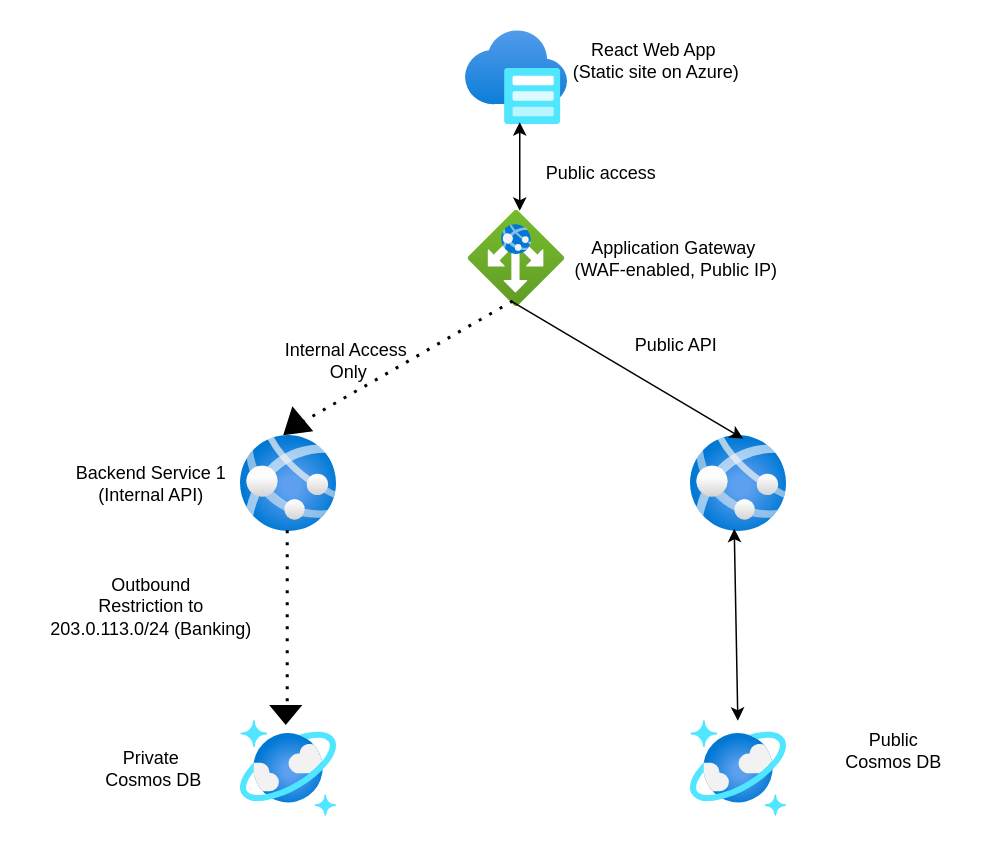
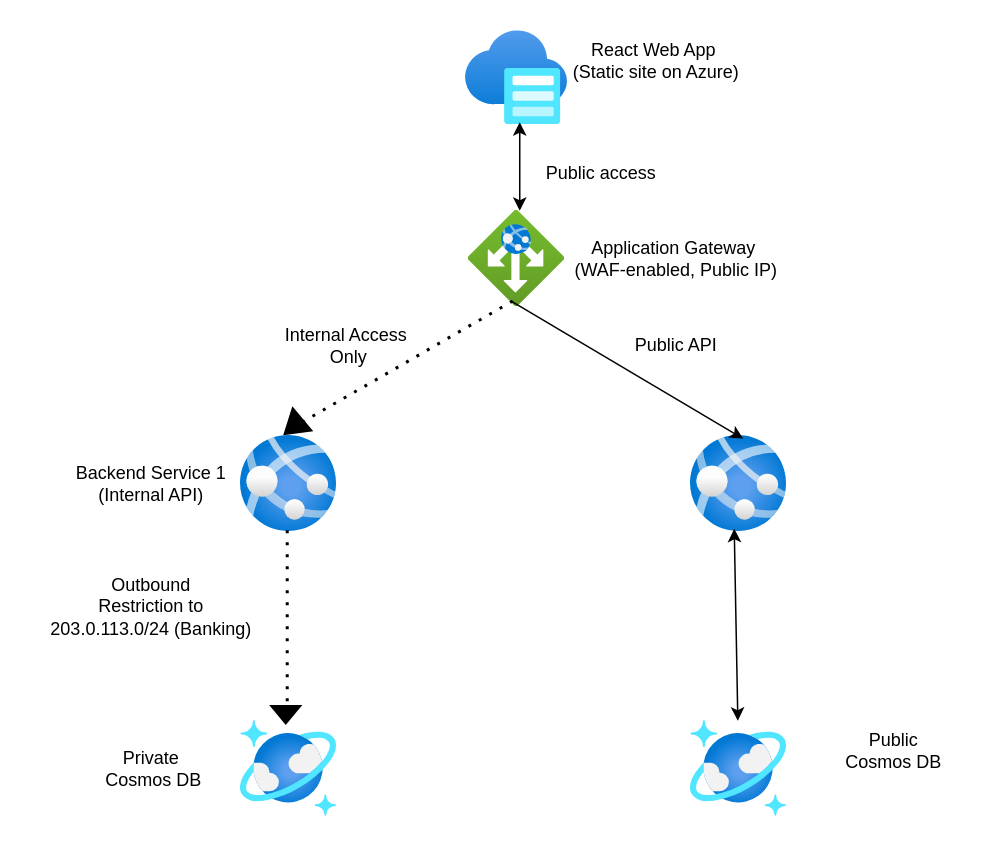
(346, 361) -> (346, 346)
